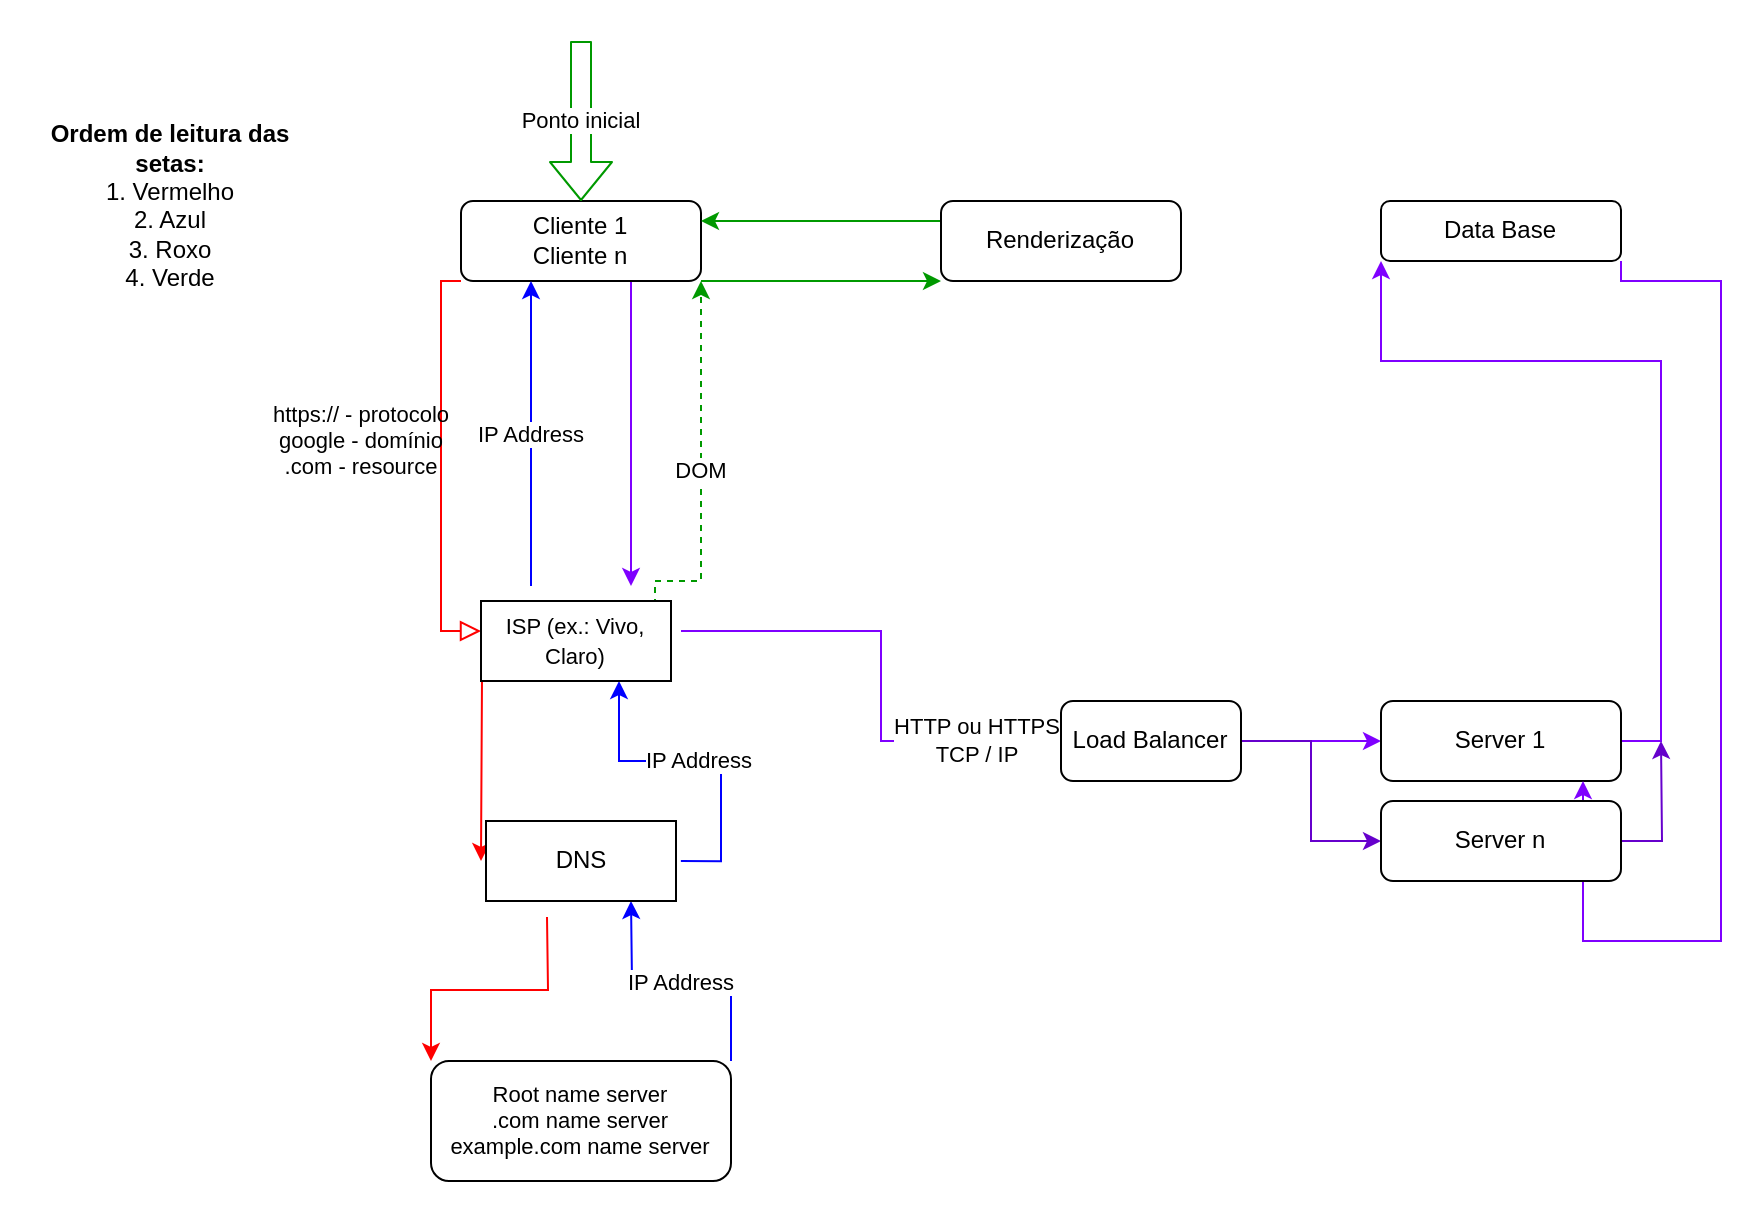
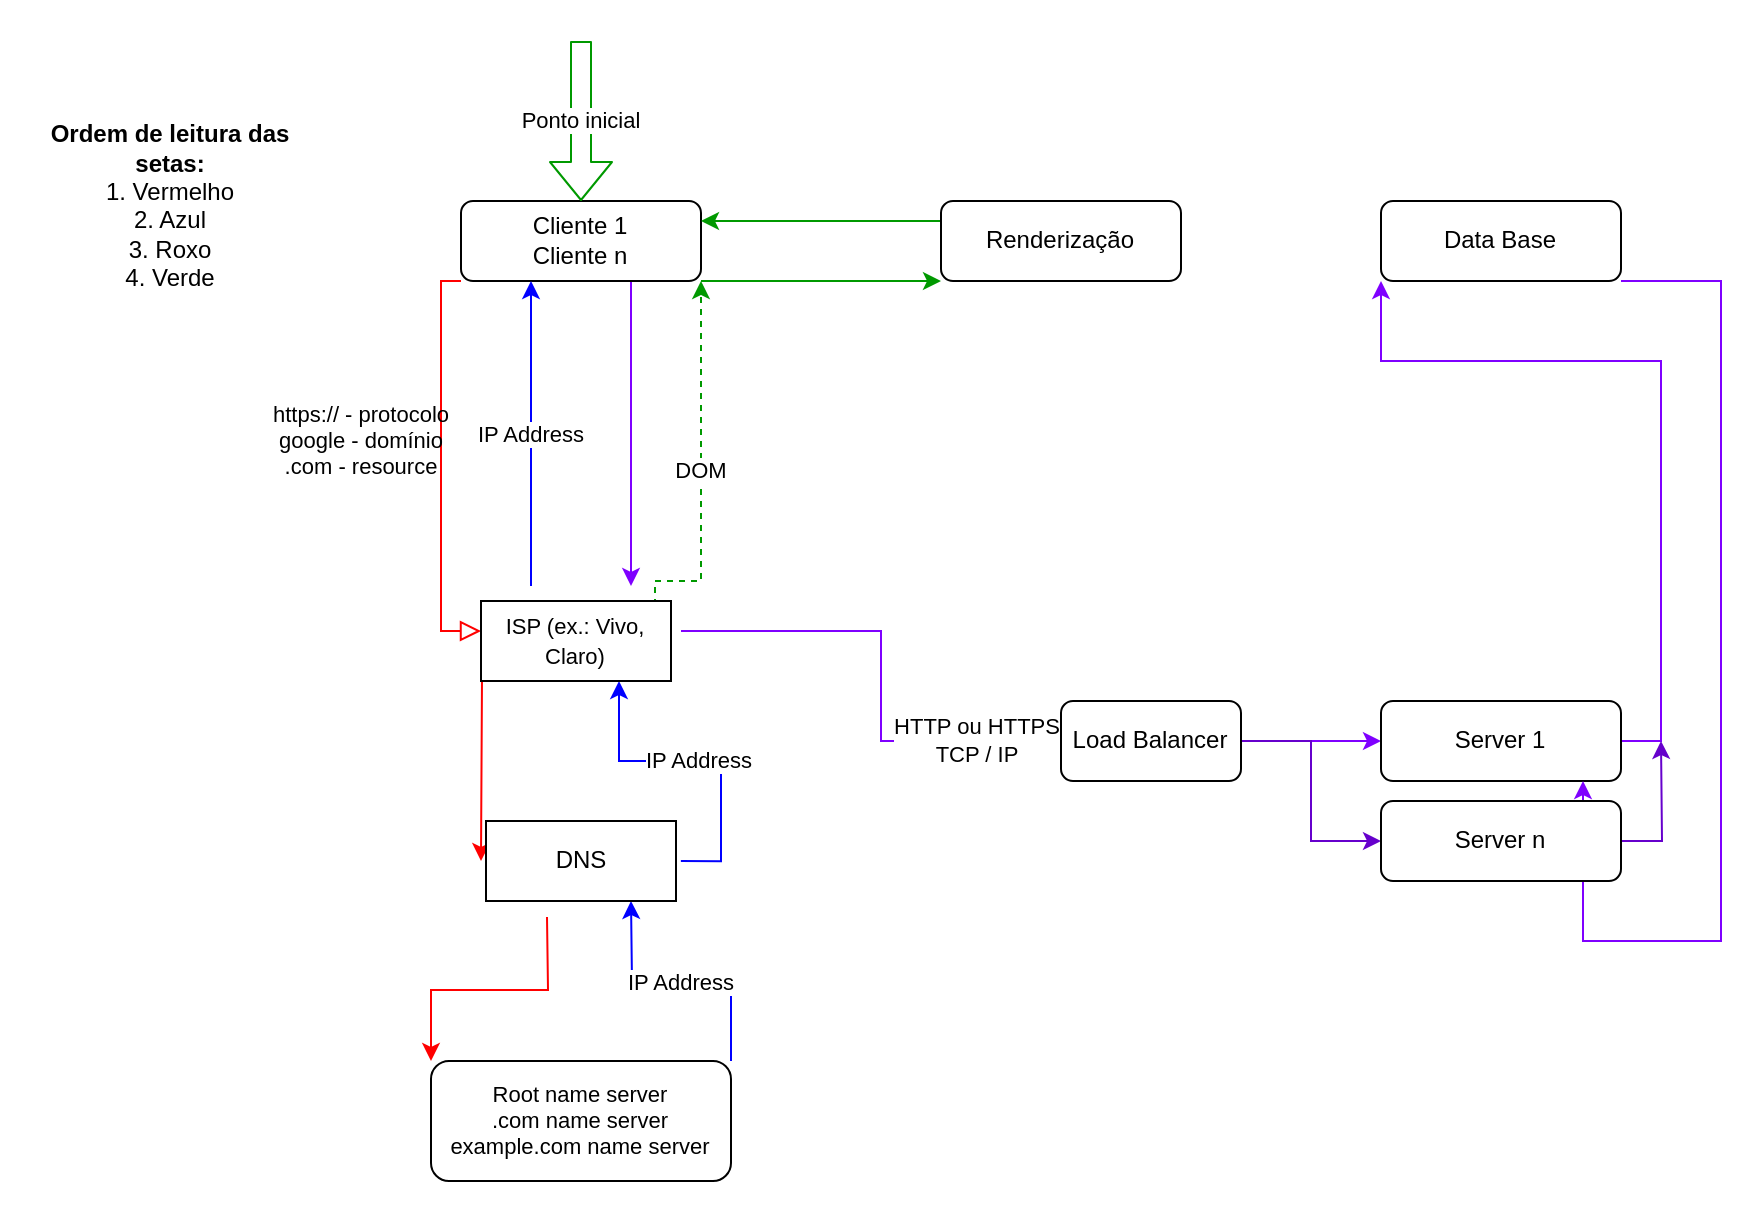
(1501, 231) -> (1501, 241)
